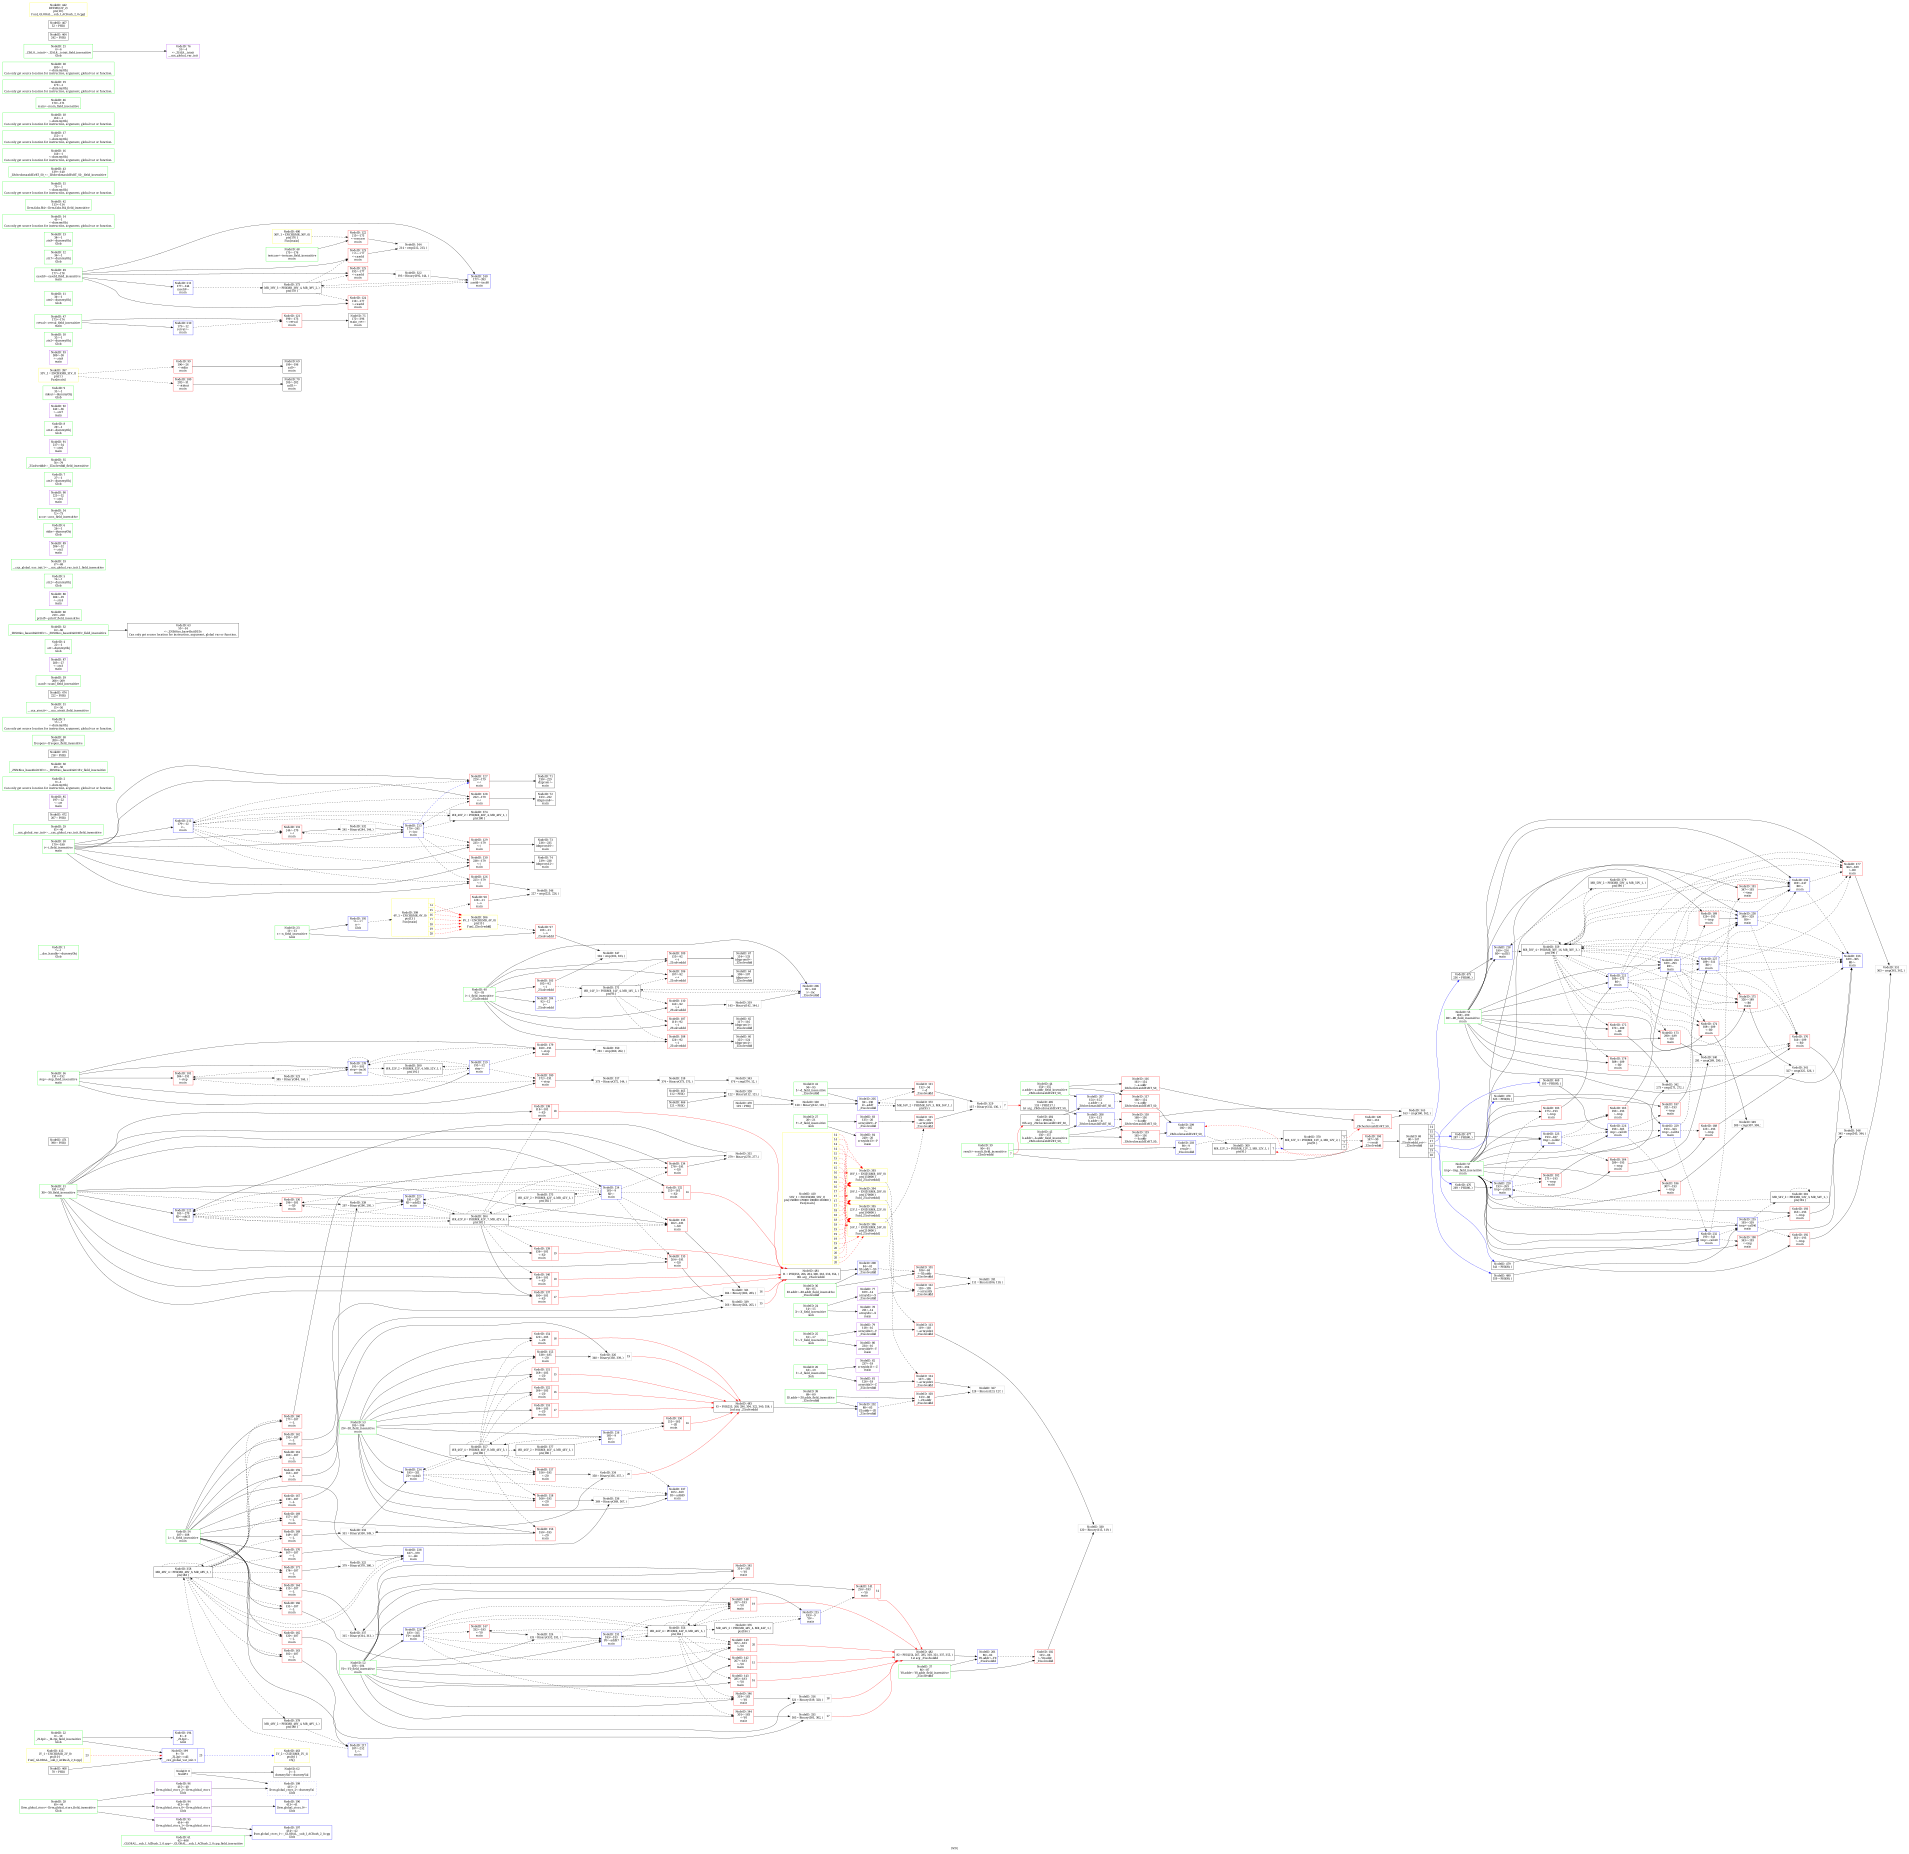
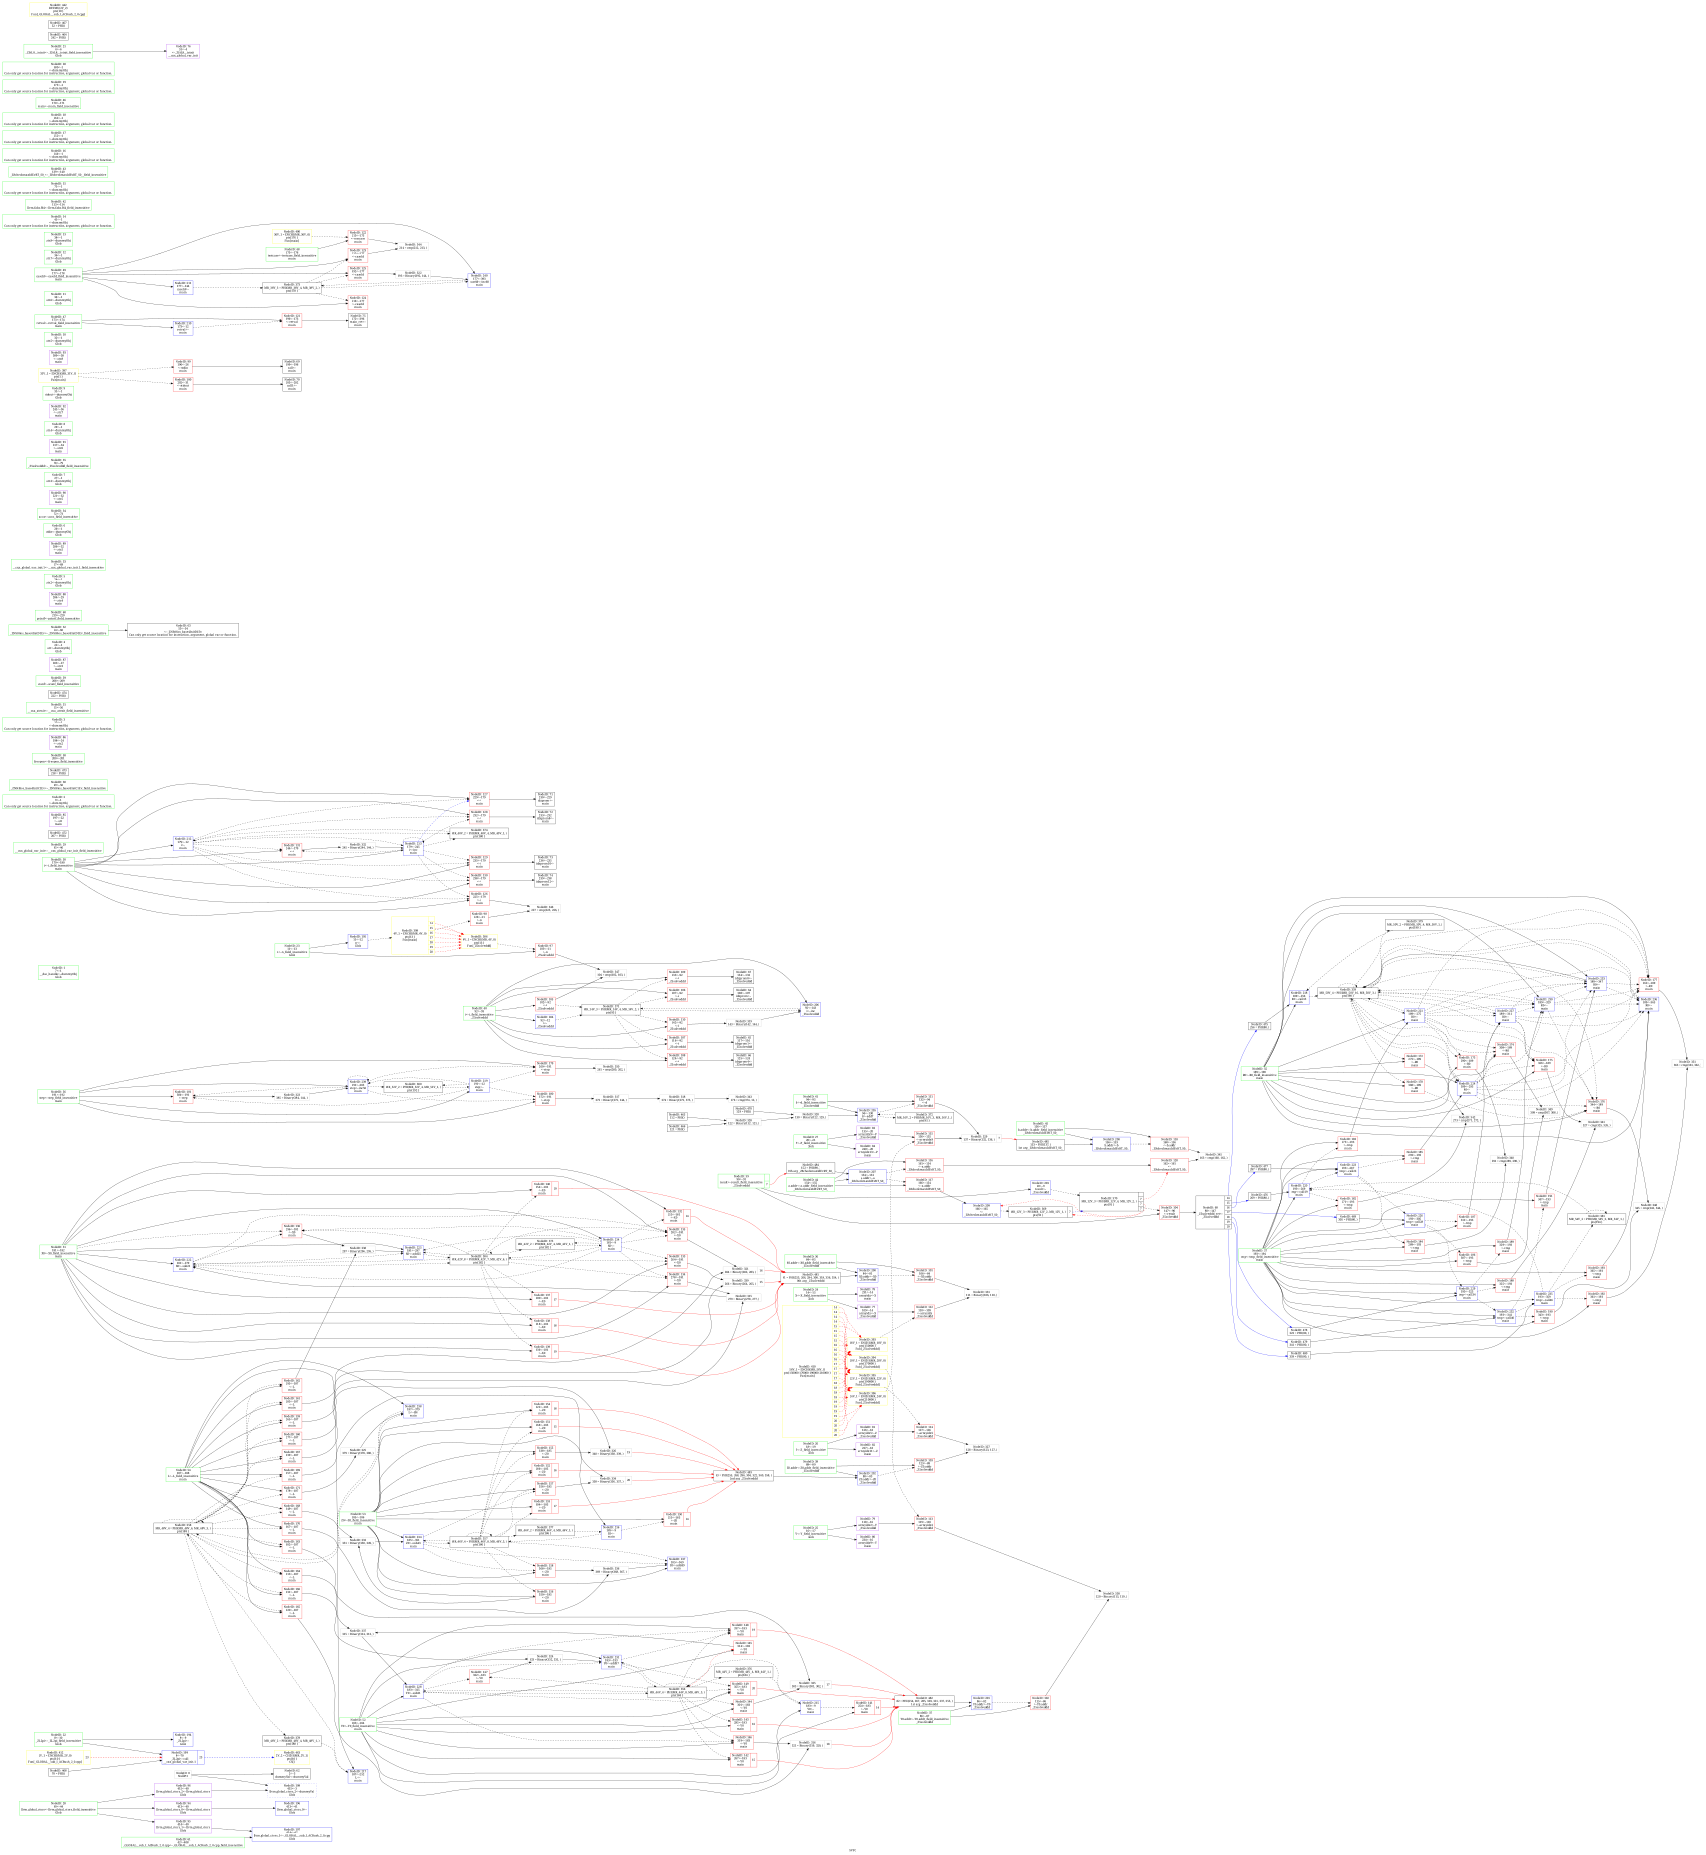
none -> (58, 742)
(1668, 891) -> (1469, 957)
(1141, 1137) -> none
(58, 1142) -> none
(496, 1264) -> (510, 1278)
(708, 1600) -> (710, 1665)
